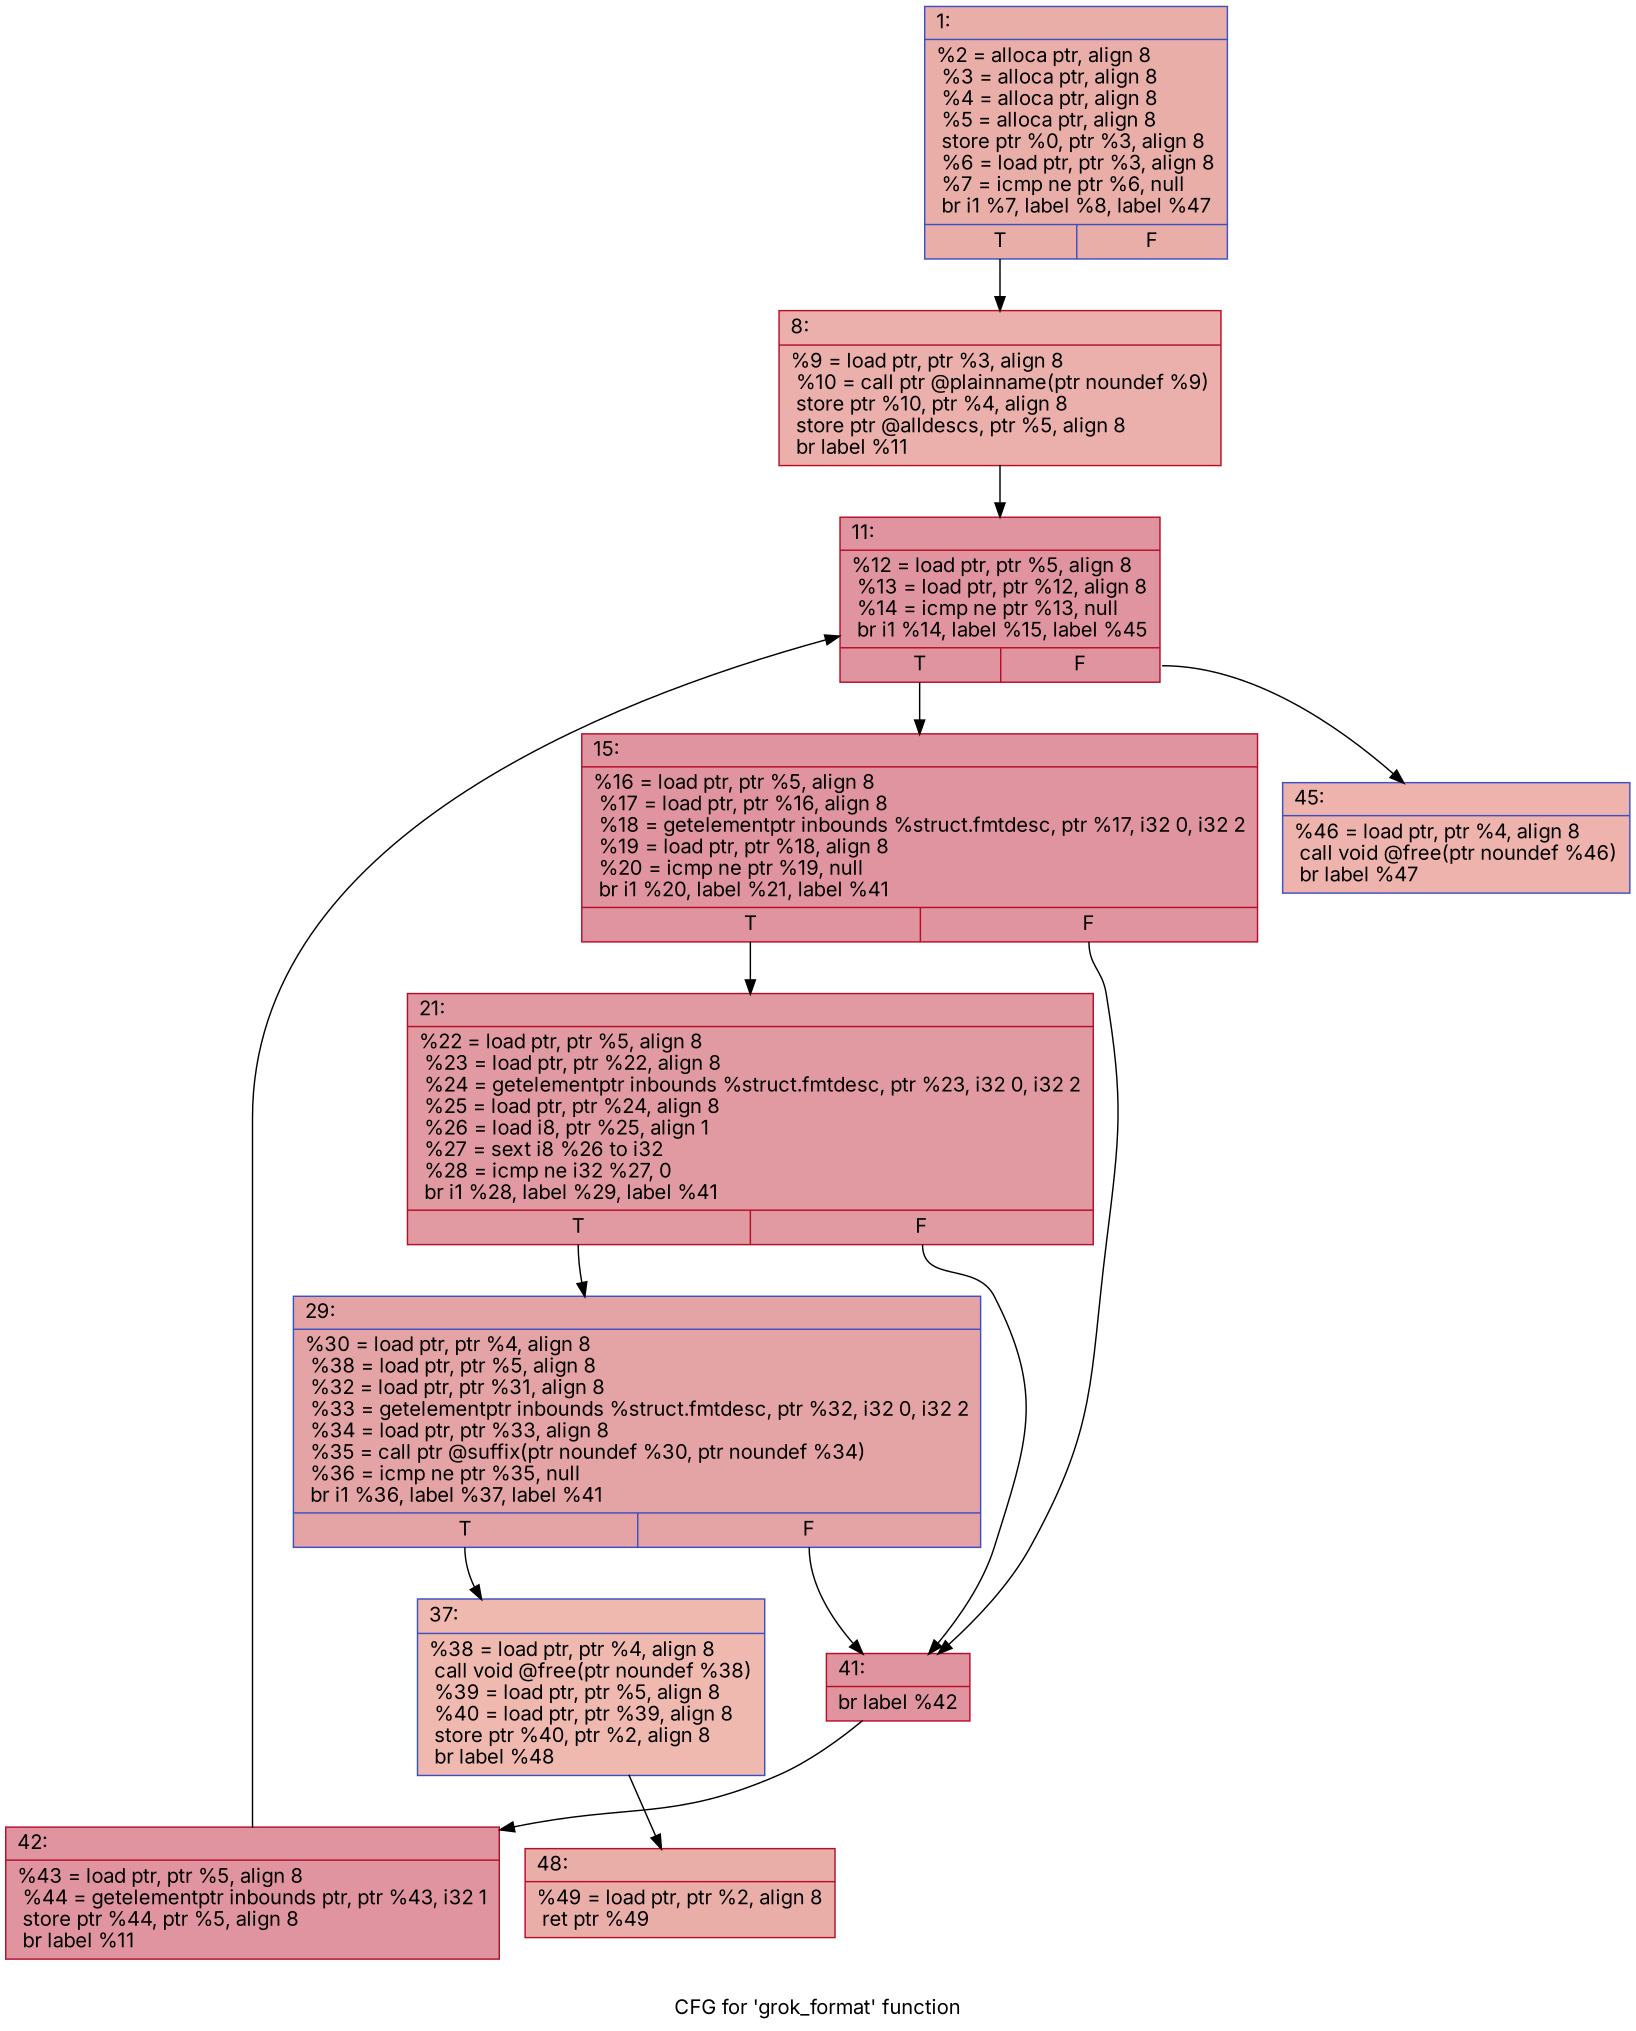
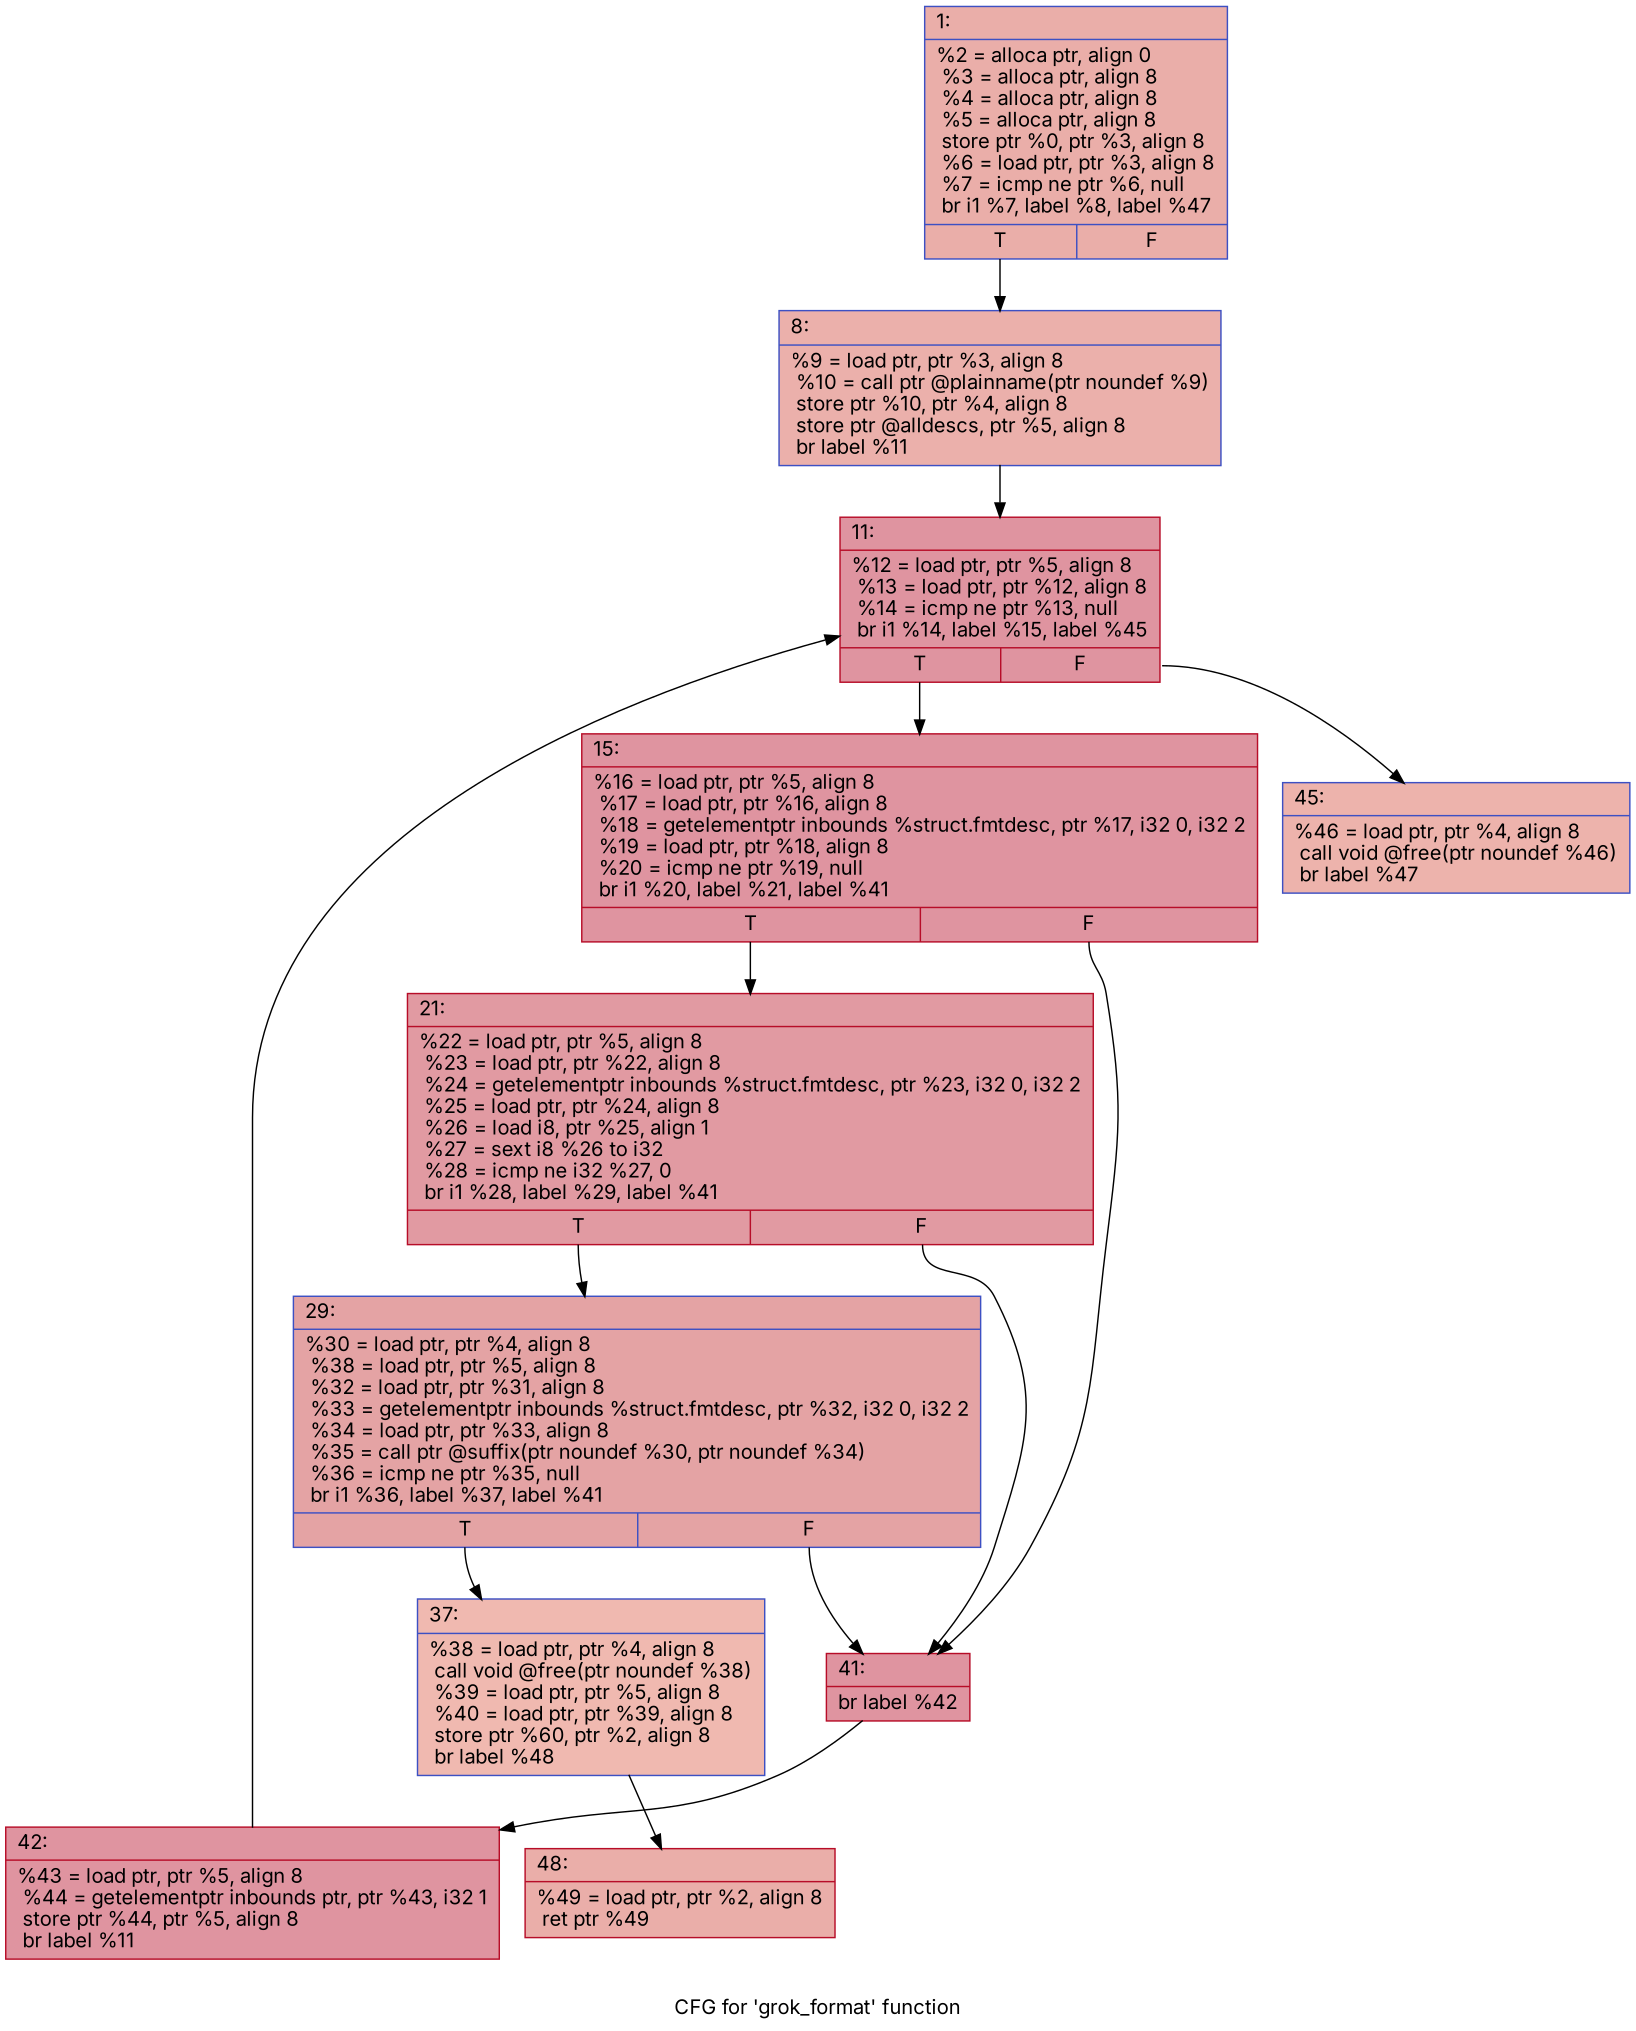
(1044, 56) -> (1044, 56)
(1000, 388) -> (1000, 388)
(570, 1736) -> (570, 1736)
